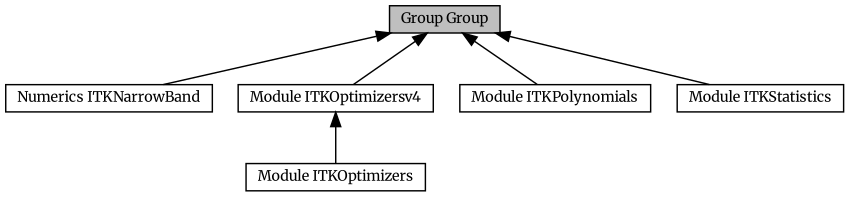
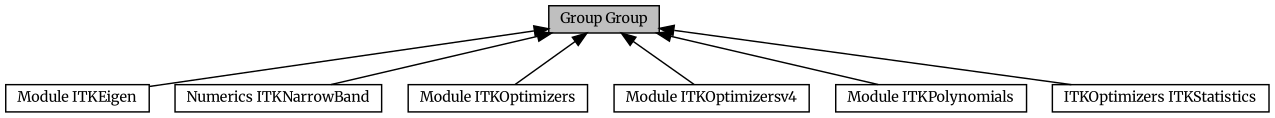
none -> (77, 98)
(760, 98) -> (1161, 98)
(336, 145) -> (545, 63)
